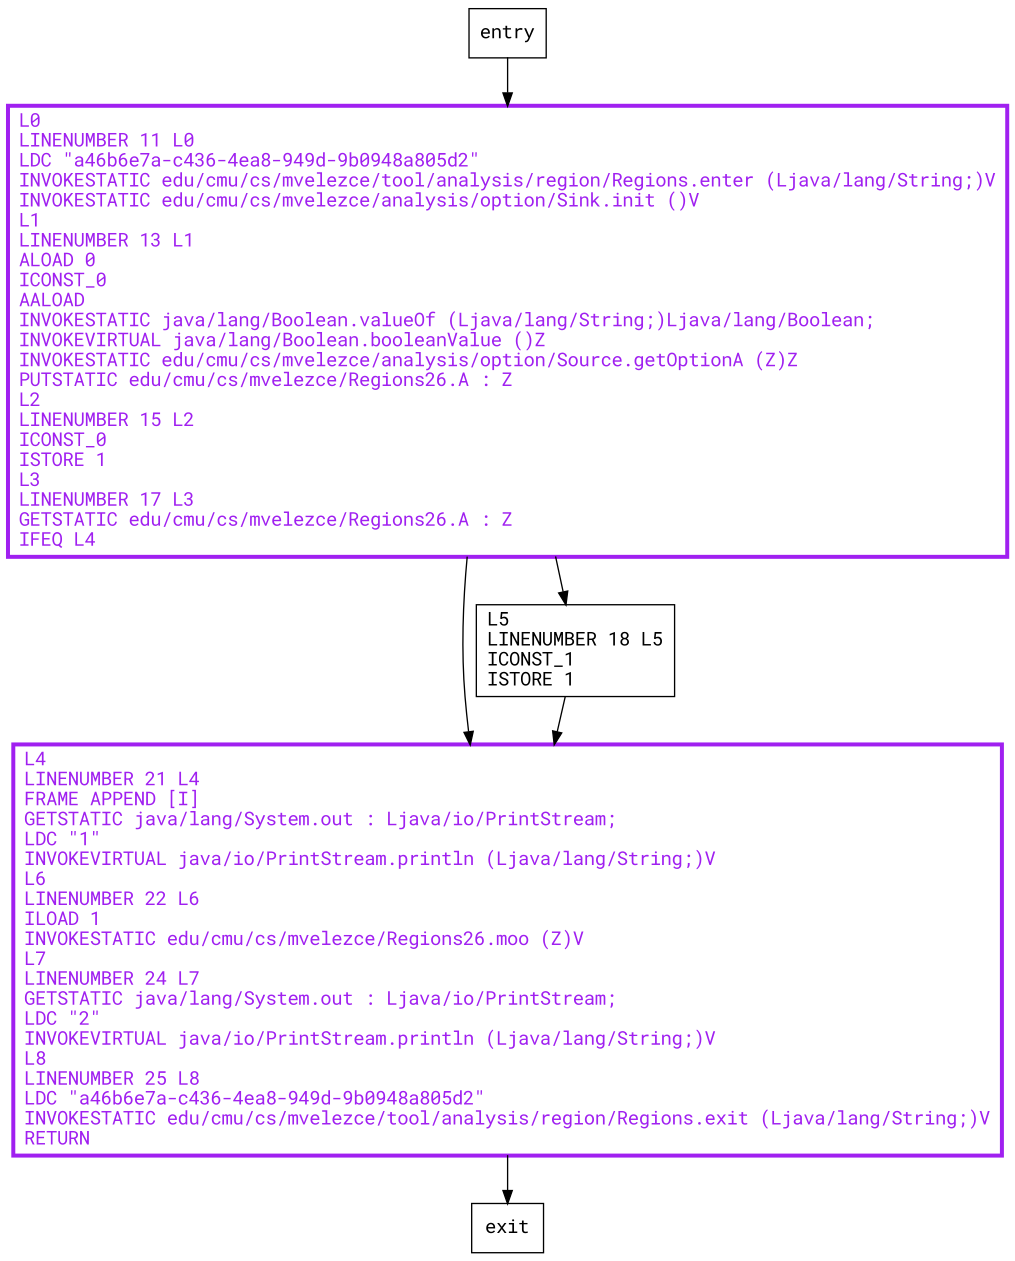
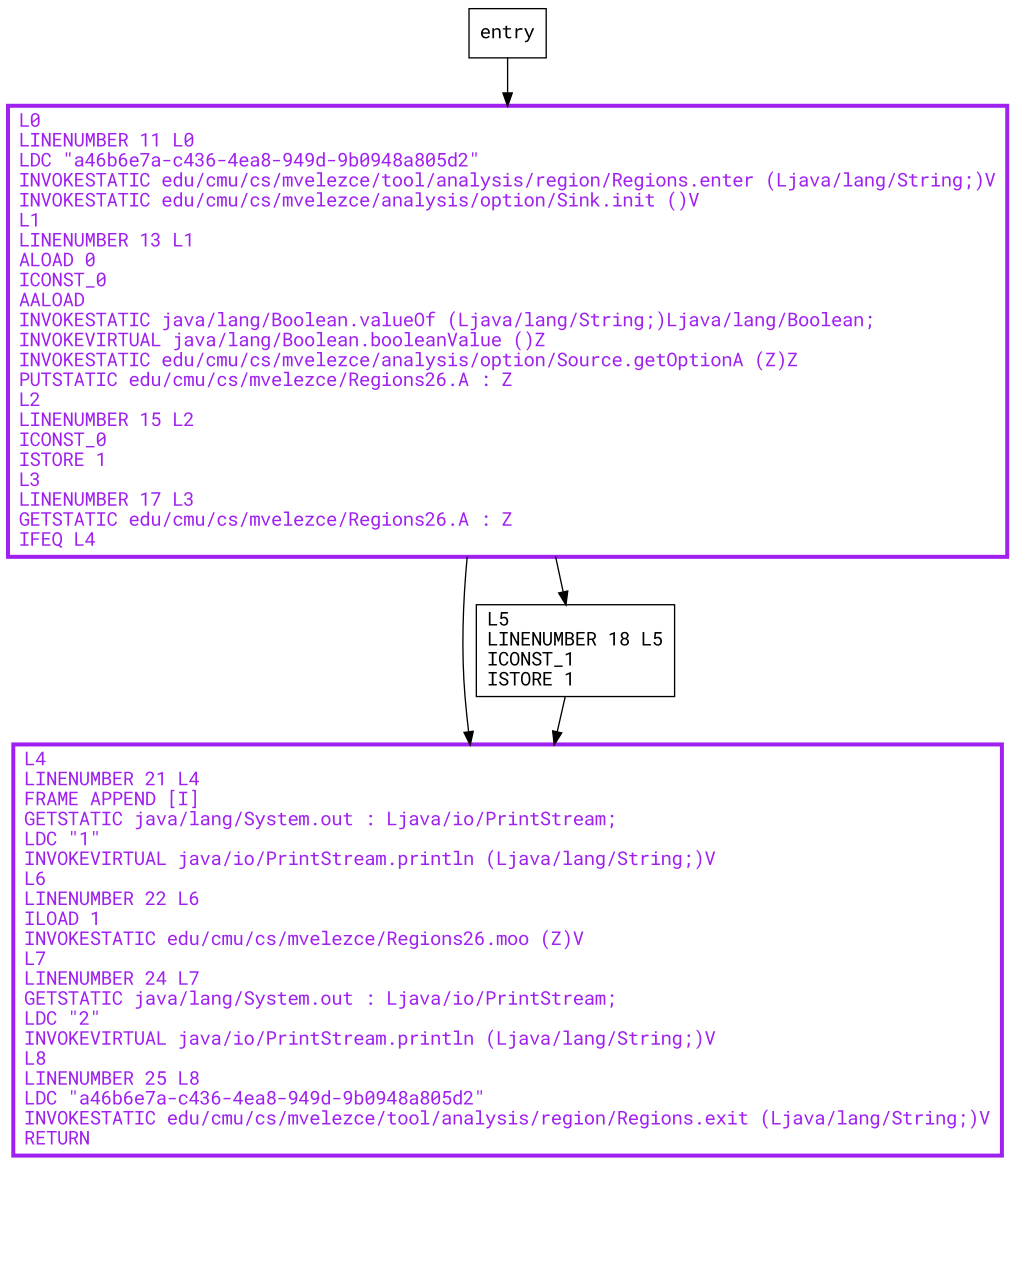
(508, 1228) -> none
